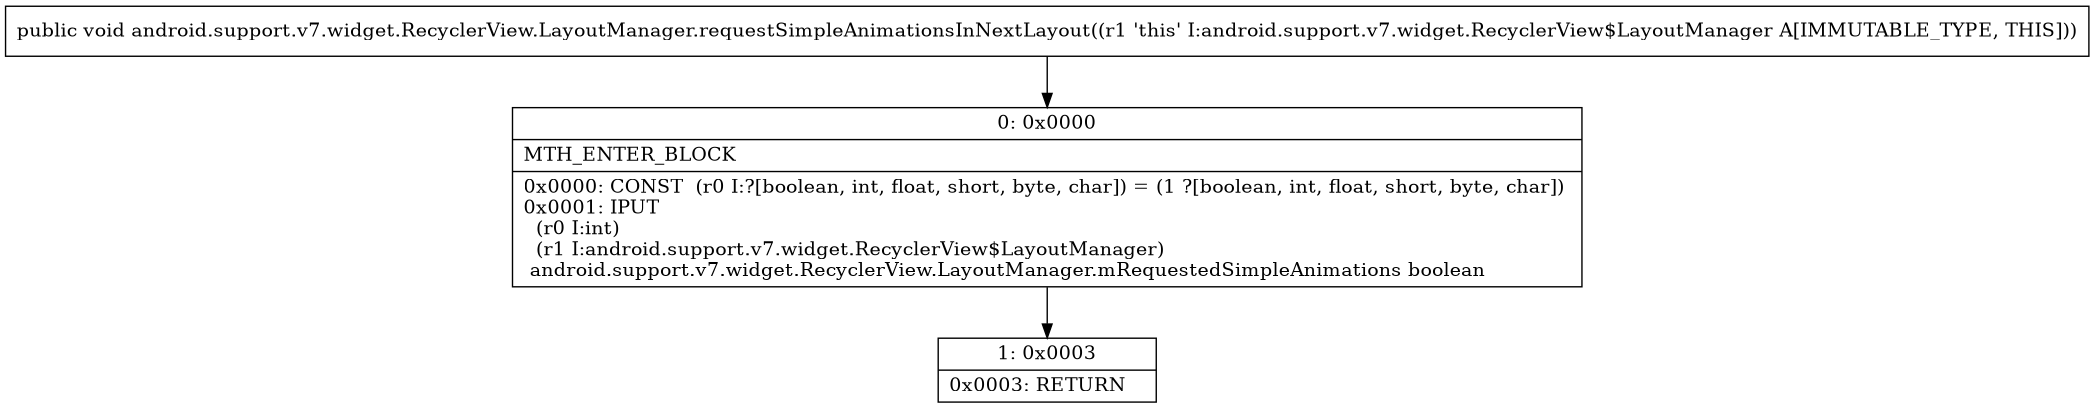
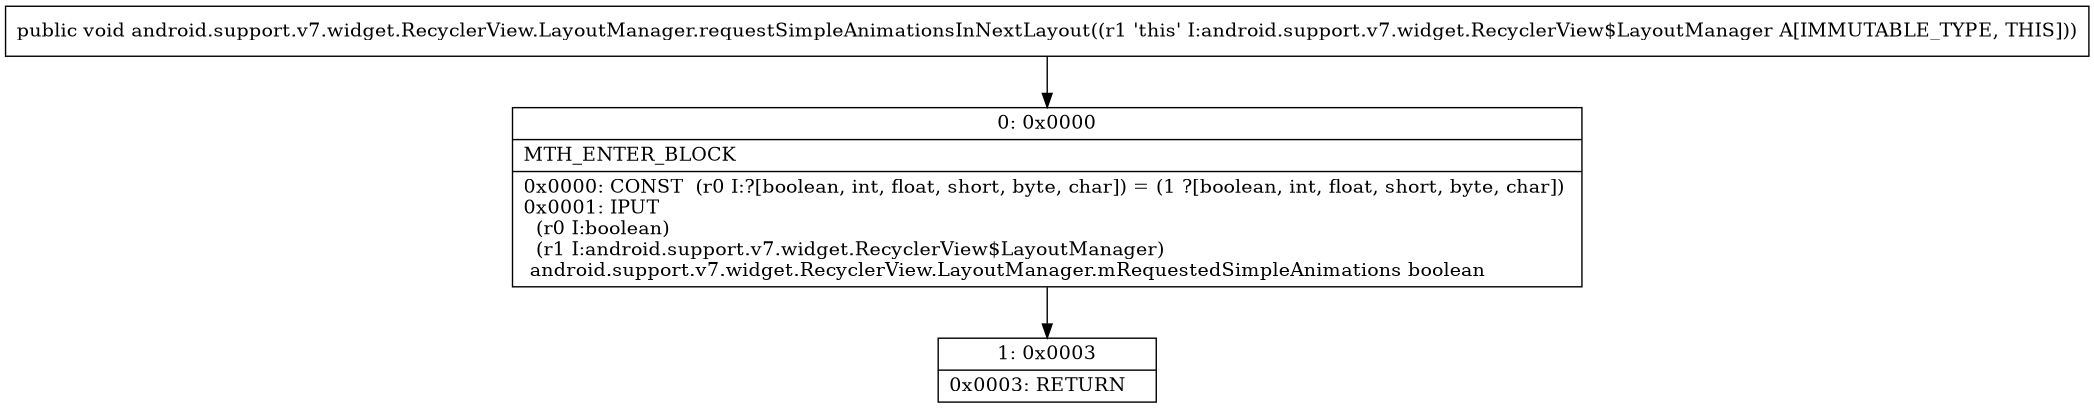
(572, 228) -> (597, 228)
